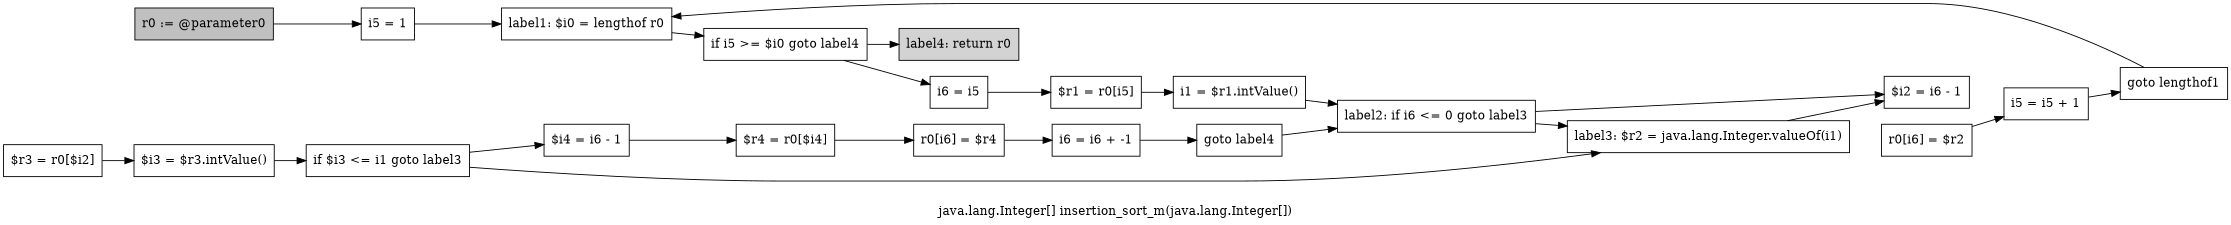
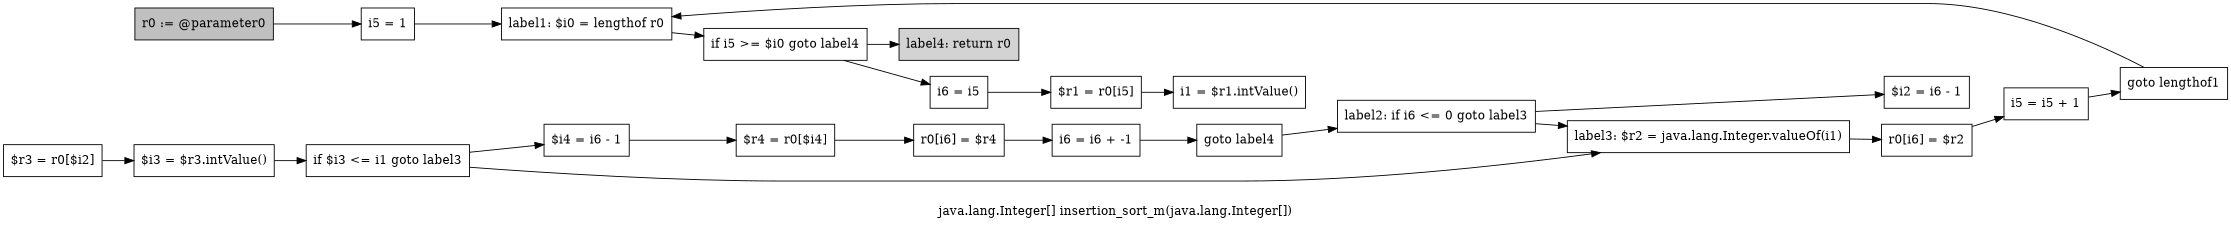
(1317, 102) -> none
(1831, 112) -> (1861, 139)
